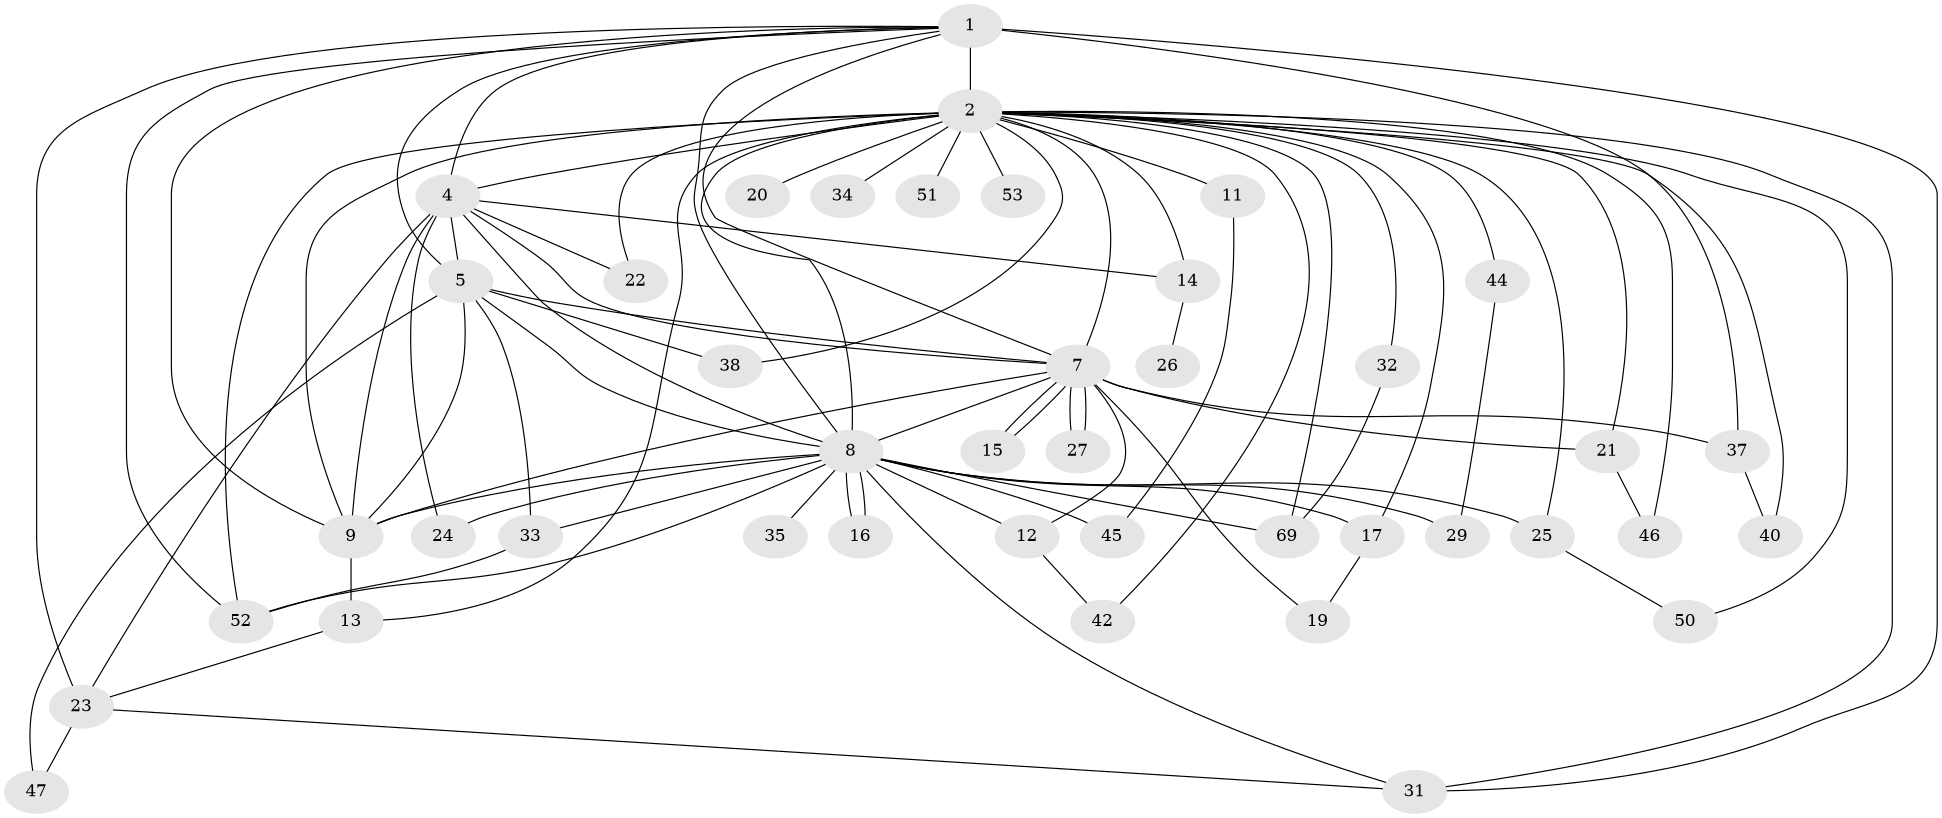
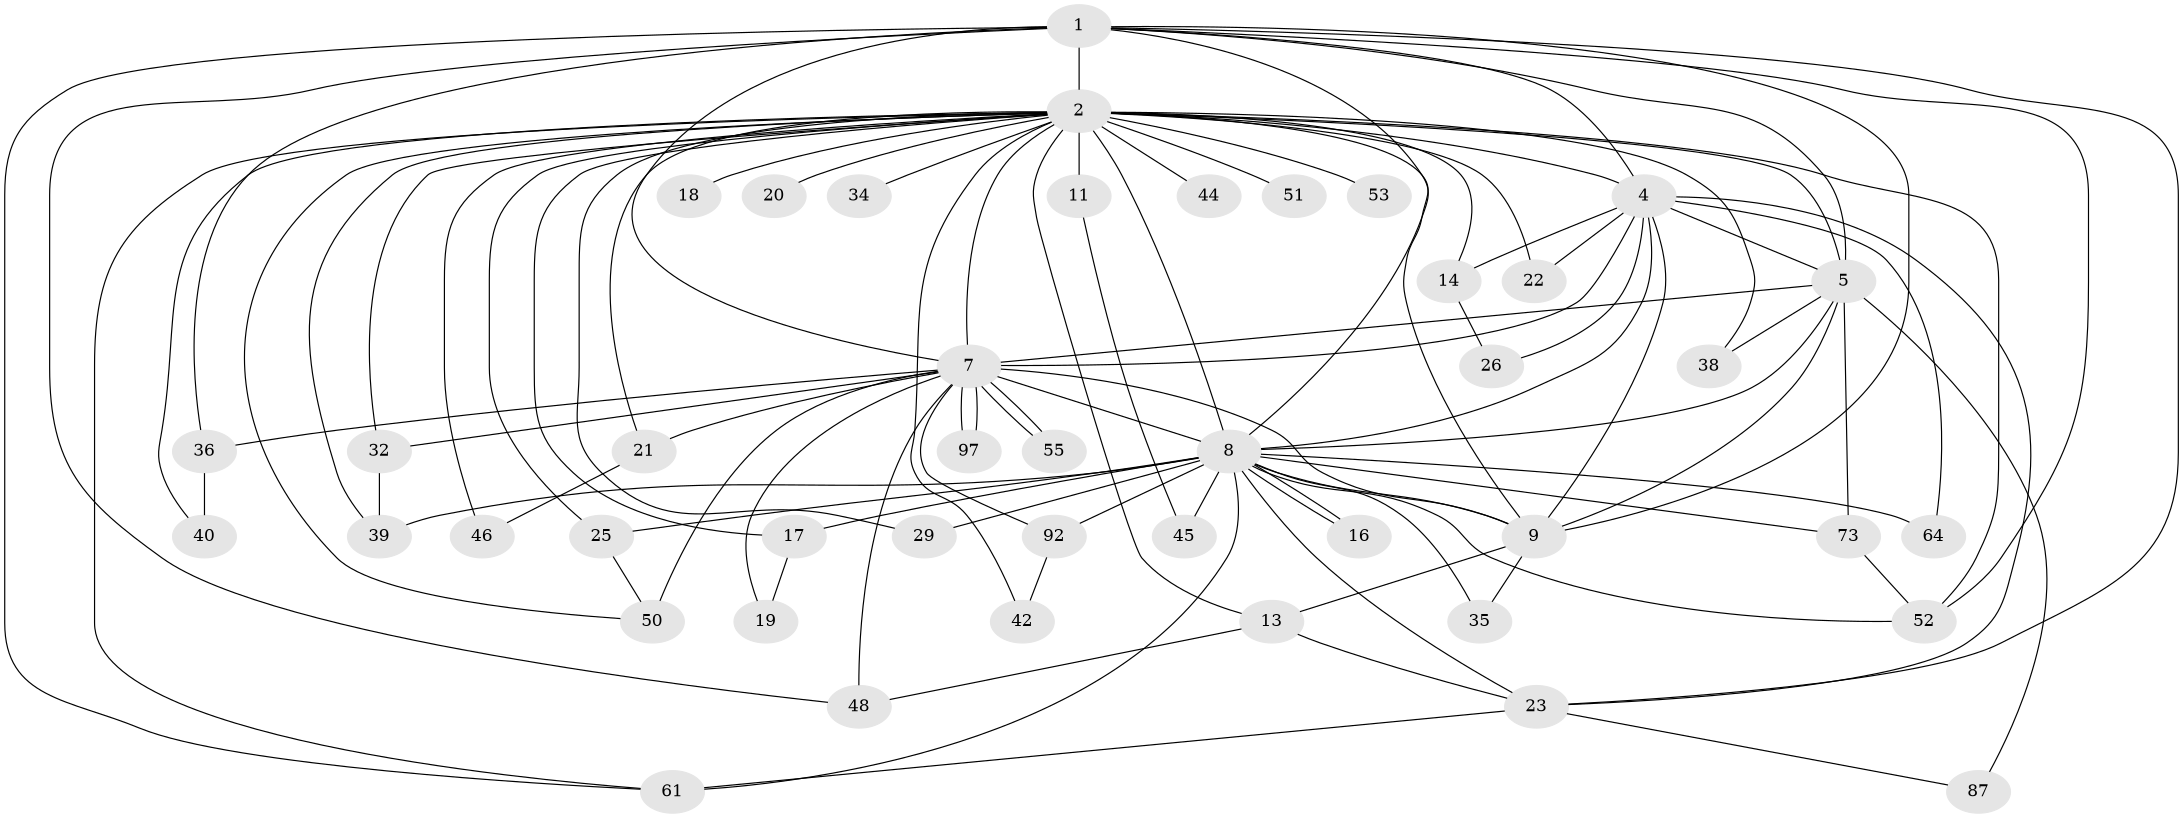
none -> (1503, 133)
none -> (689, 196)
none -> (1605, 314)
none -> (674, 409)
(1479, 409) -> (579, 255)
none -> (763, 442)
(993, 452) -> (1054, 452)
(1078, 452) -> (969, 452)
(1737, 452) -> (204, 452)
(443, 537) -> (1934, 537)
(531, 537) -> (1849, 537)
(1027, 537) -> (1054, 537)
(1287, 537) -> (379, 537)
none -> (1507, 579)
none -> (1371, 603)
none -> (859, 707)
(37, 792) -> (1979, 792)
(1415, 792) -> (673, 792)
